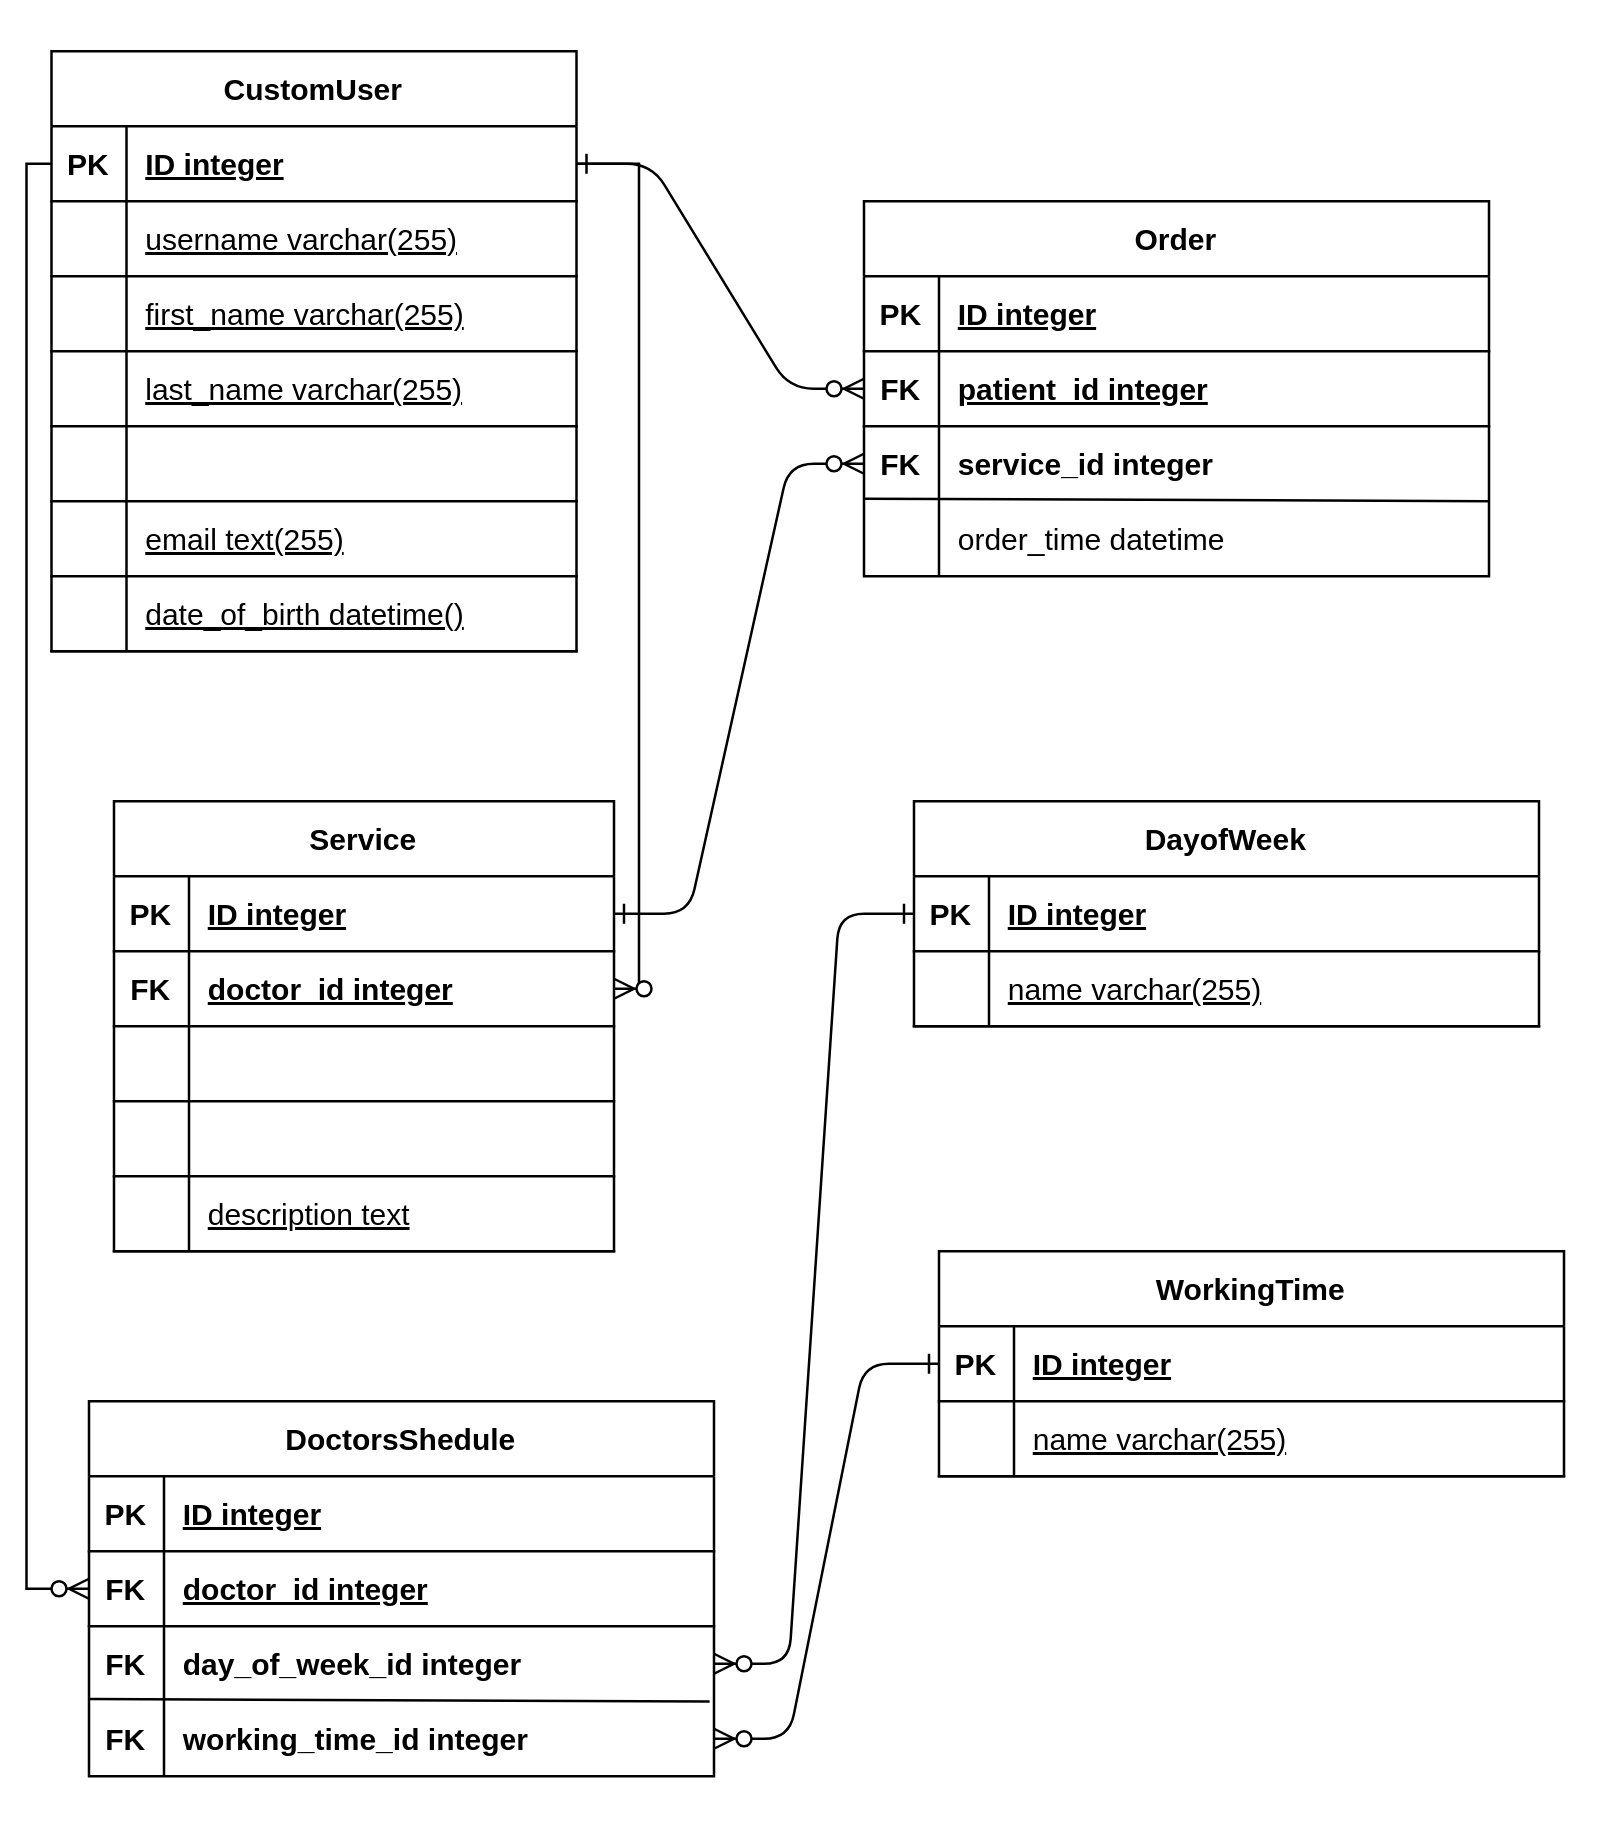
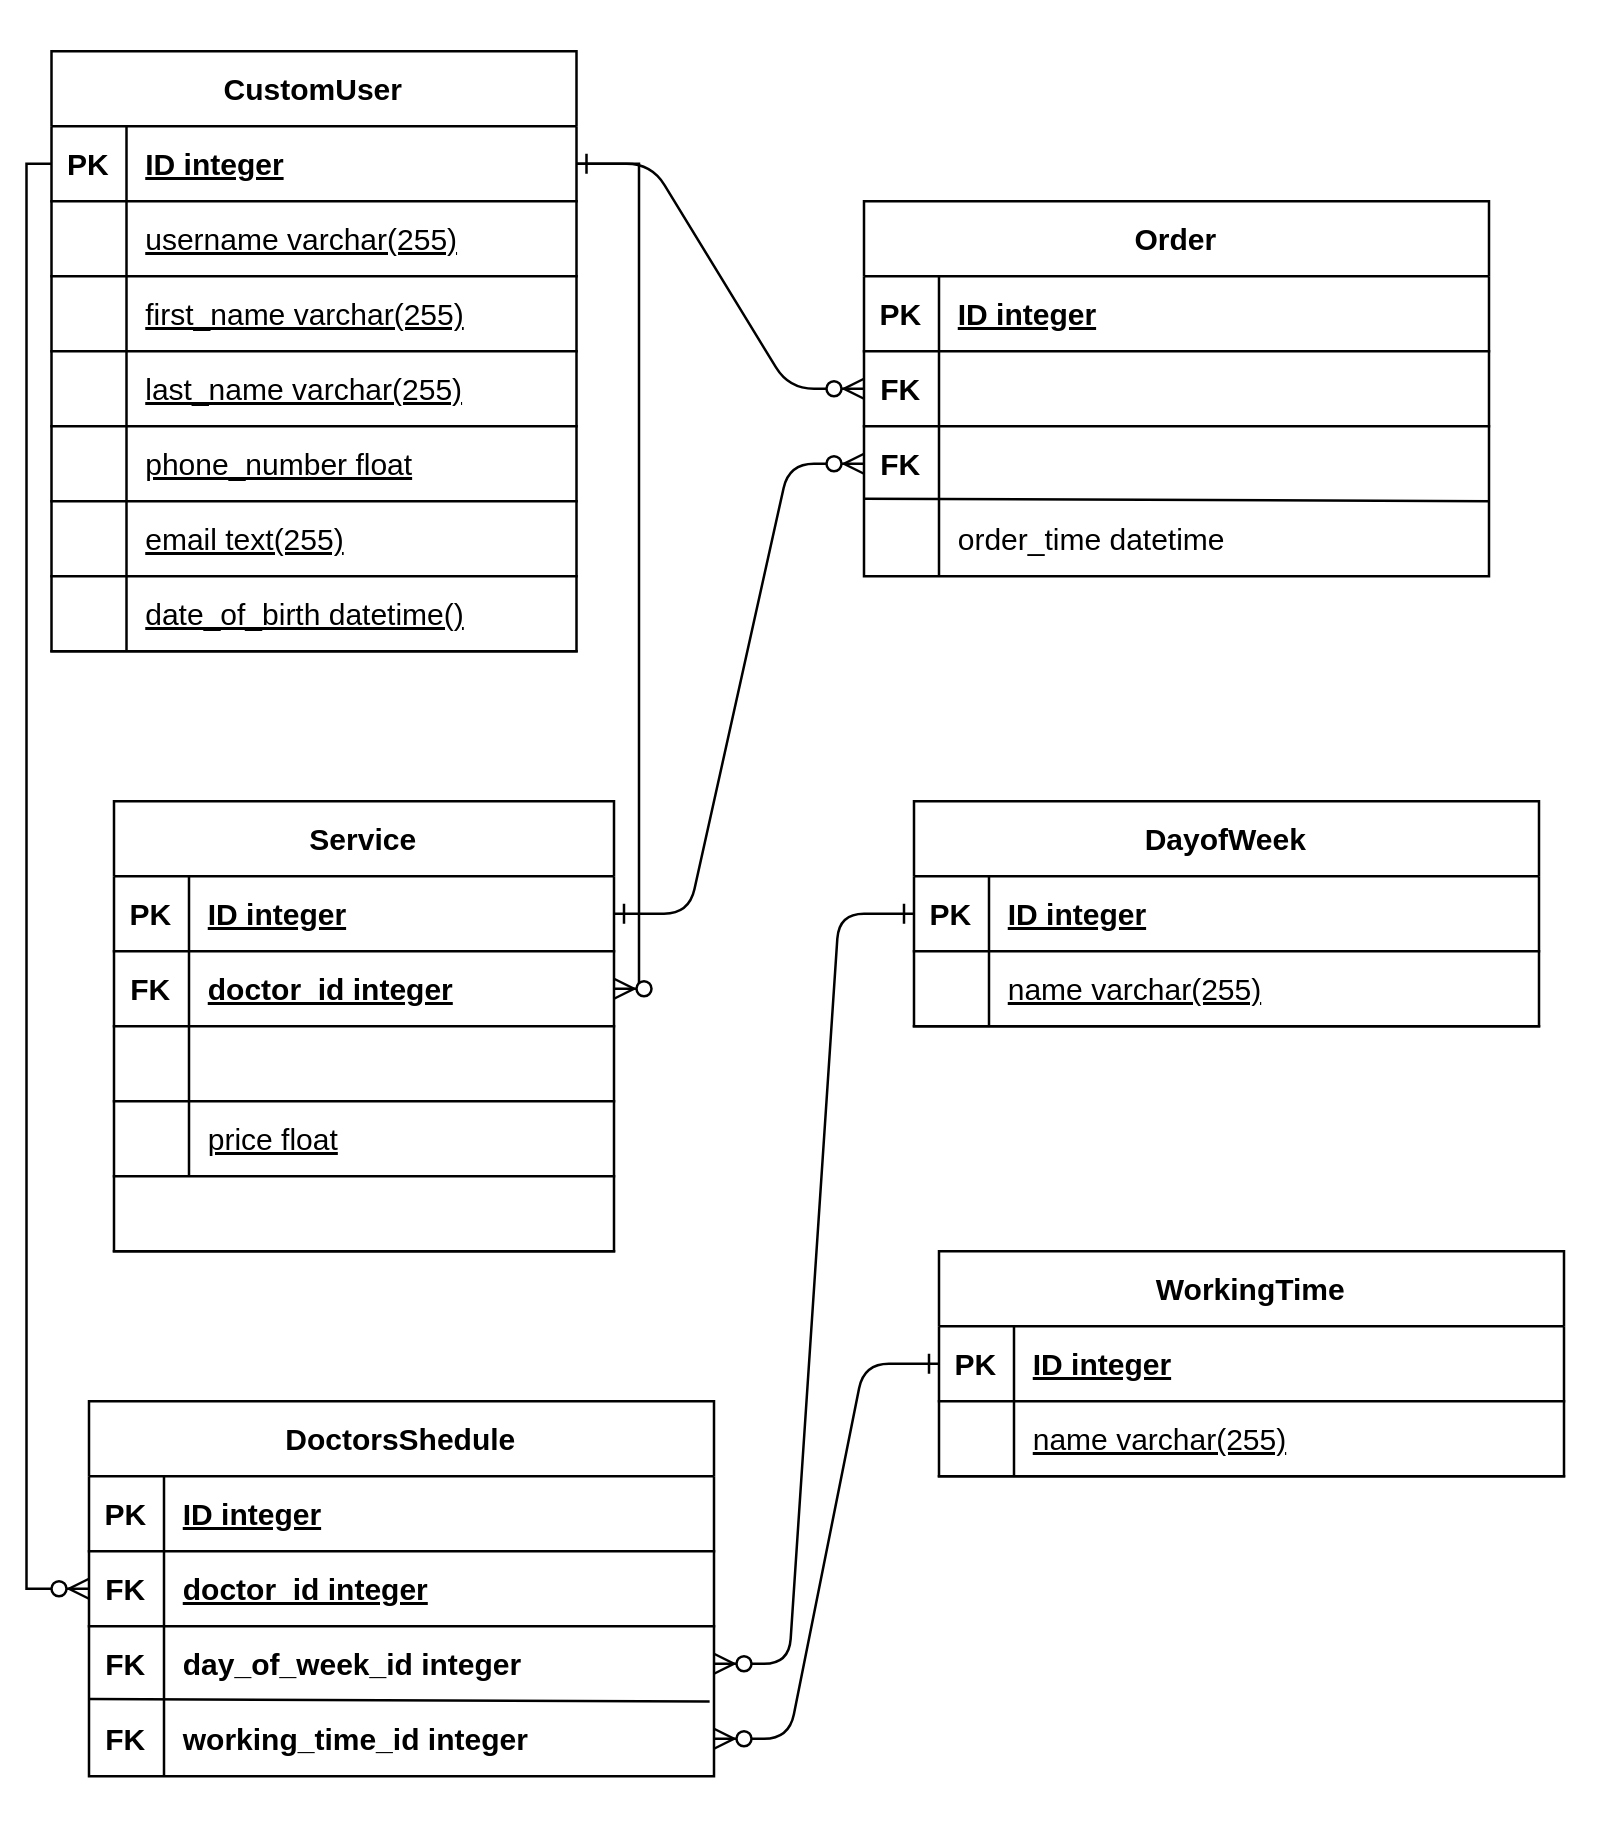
(1214, 389) -> none
none -> (351, 464)
(1214, 464) -> none
none -> (401, 1139)
(401, 1214) -> none
